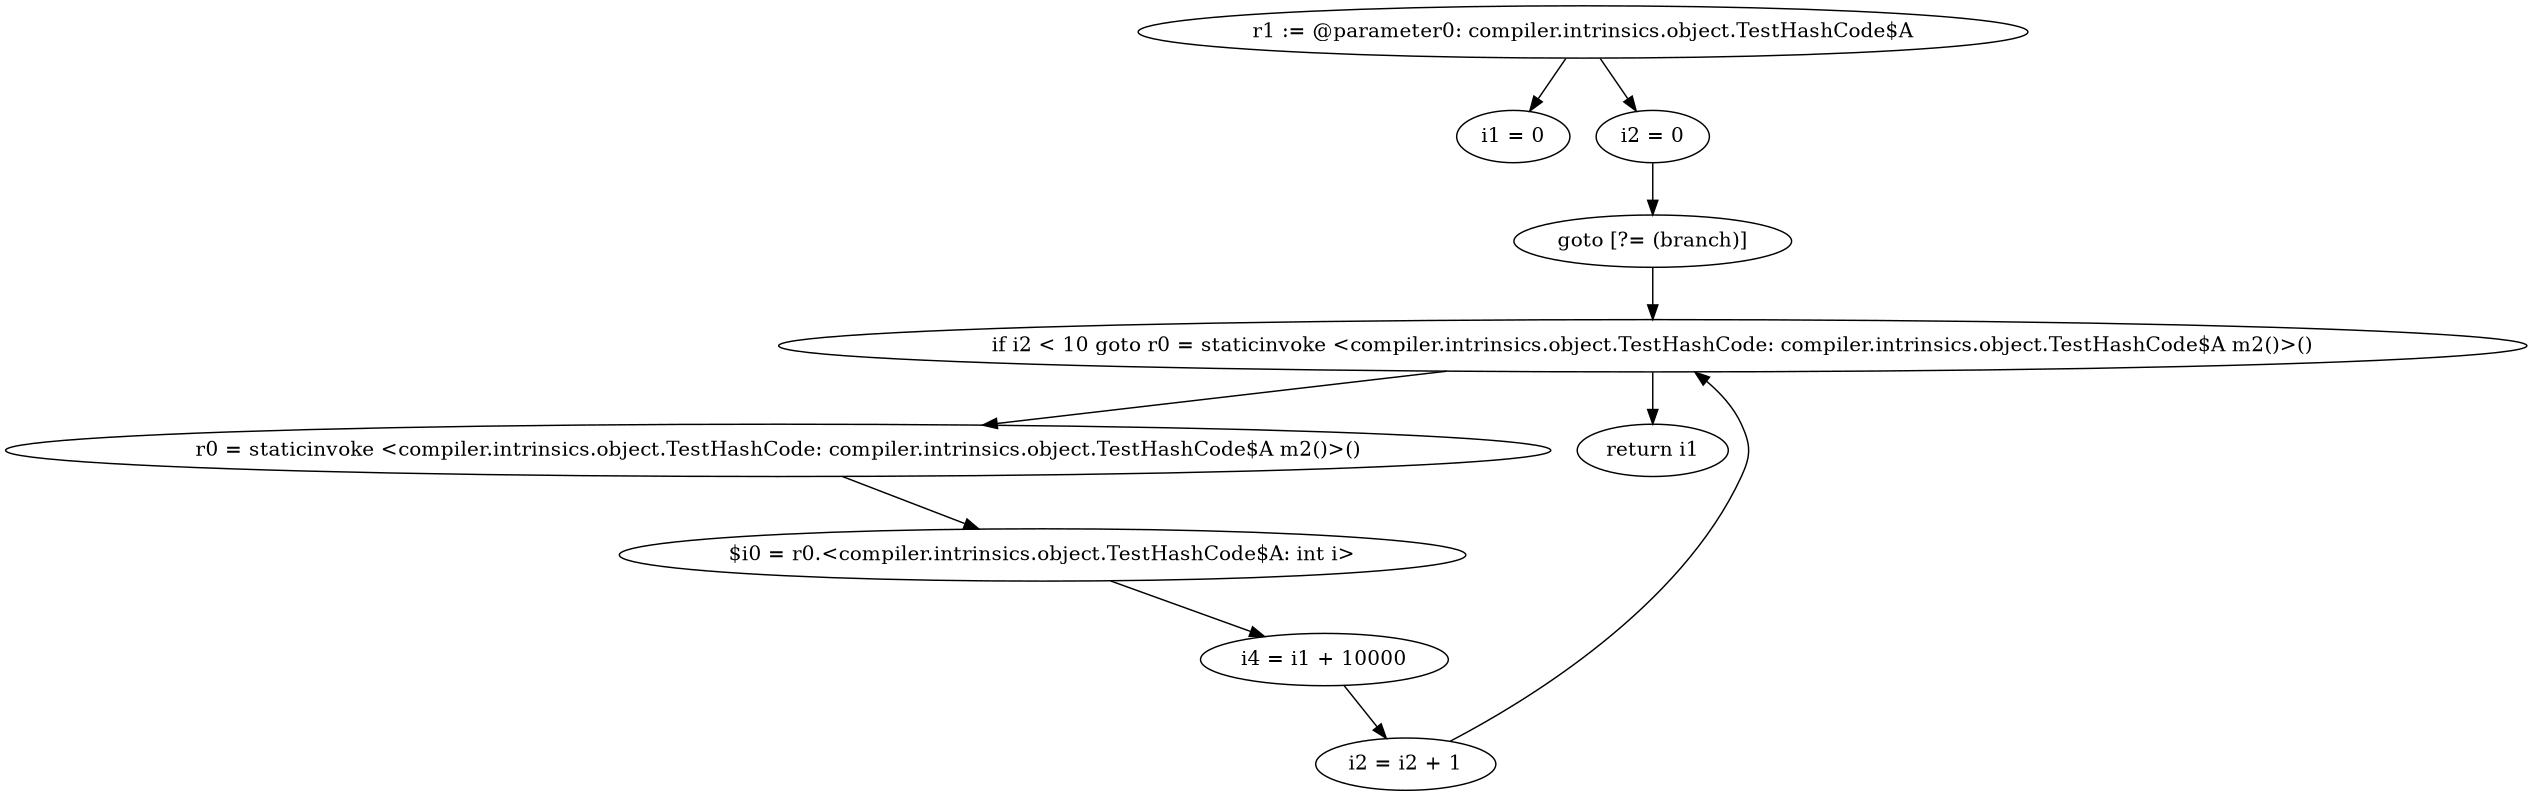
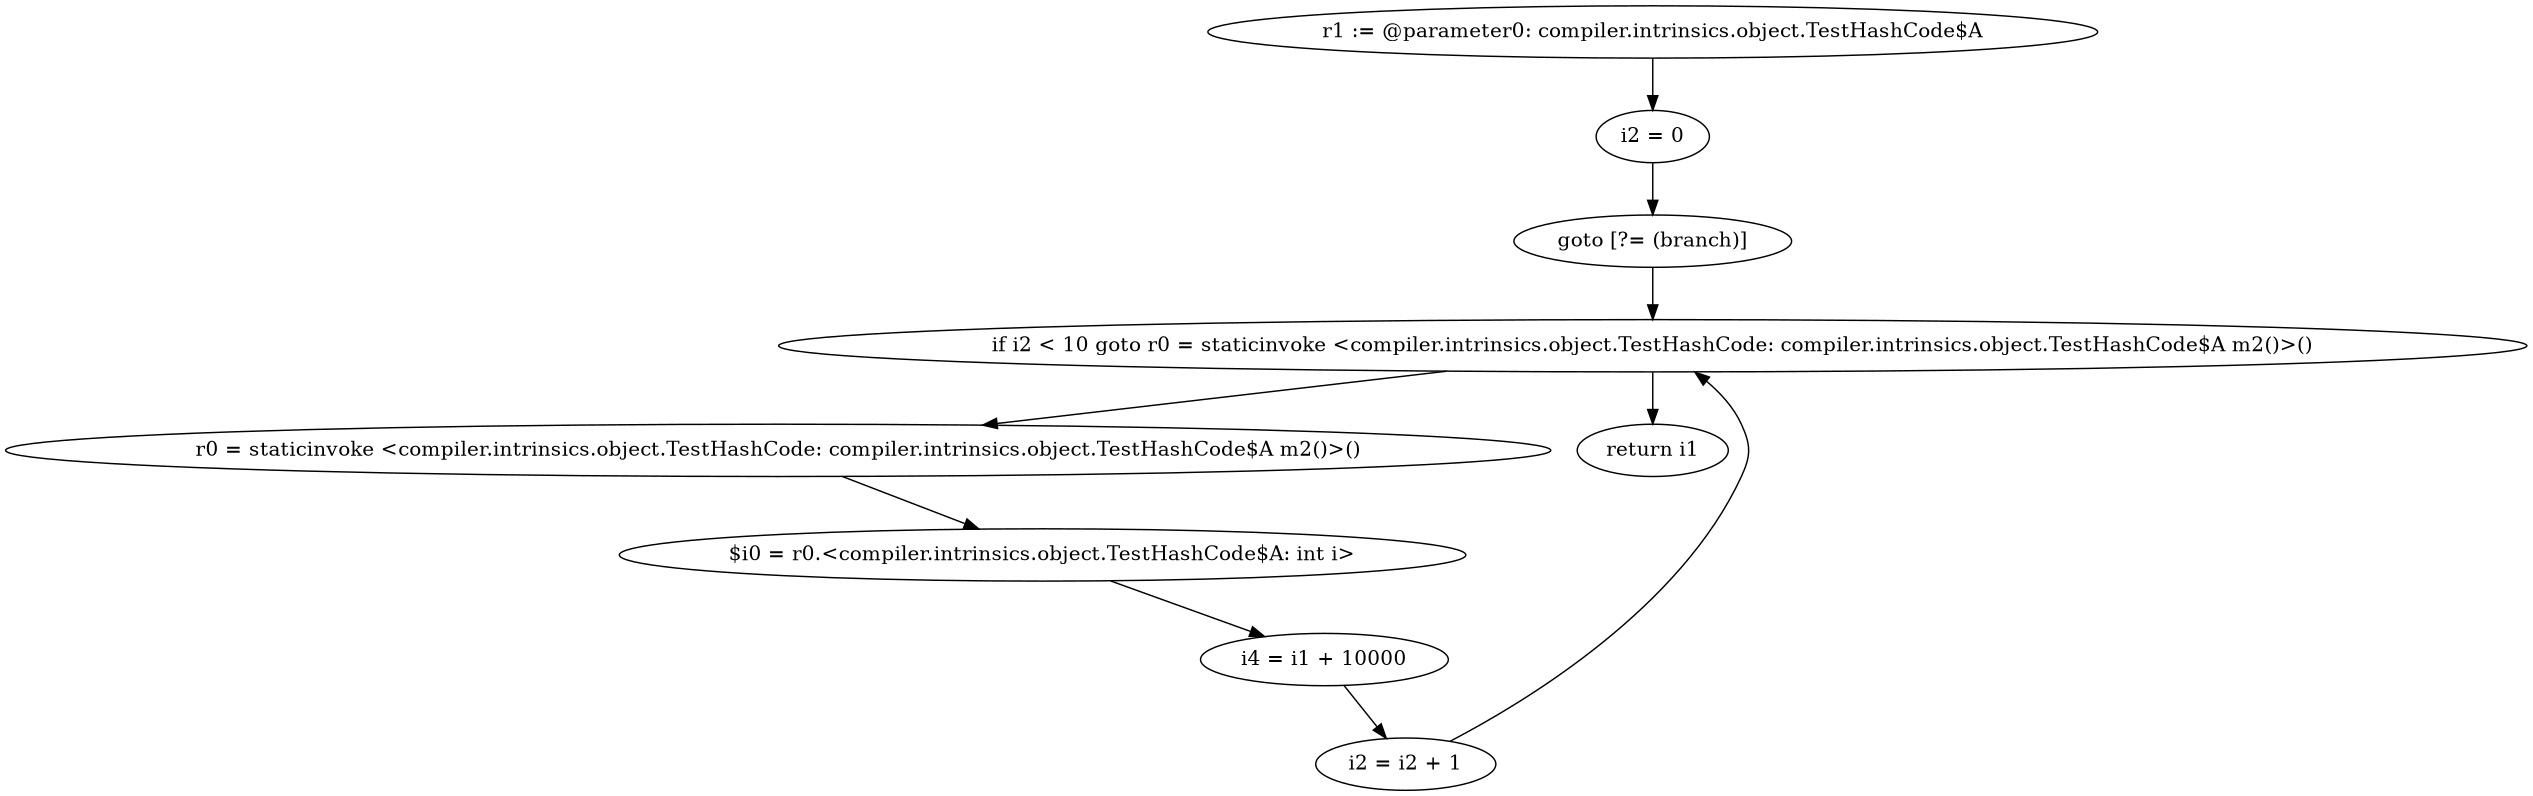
(1513, 137) -> none
